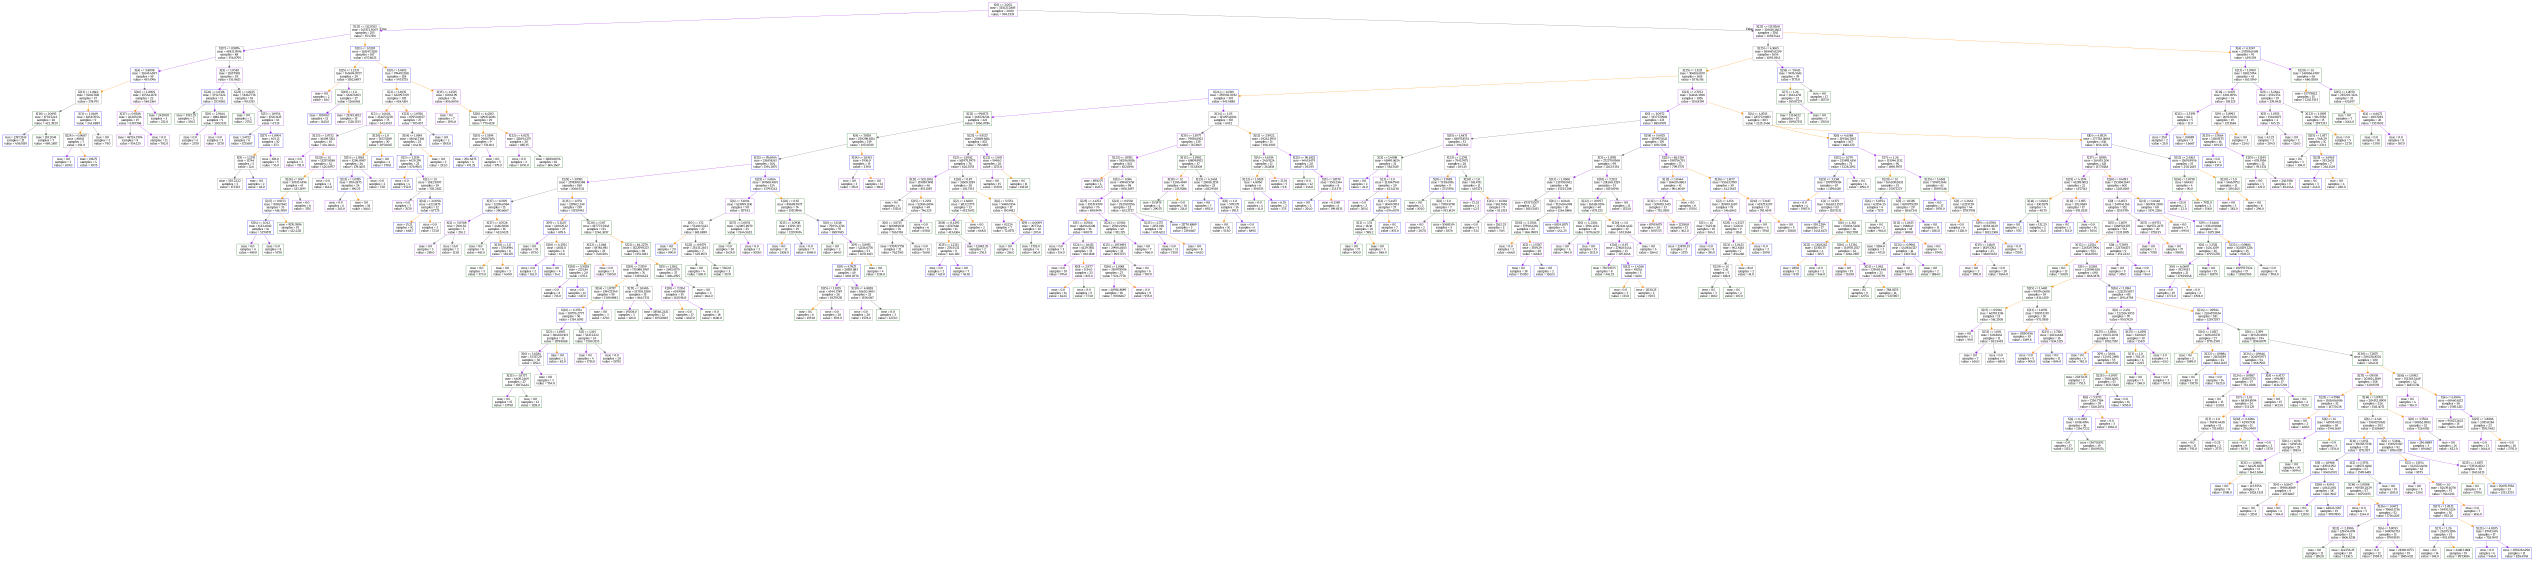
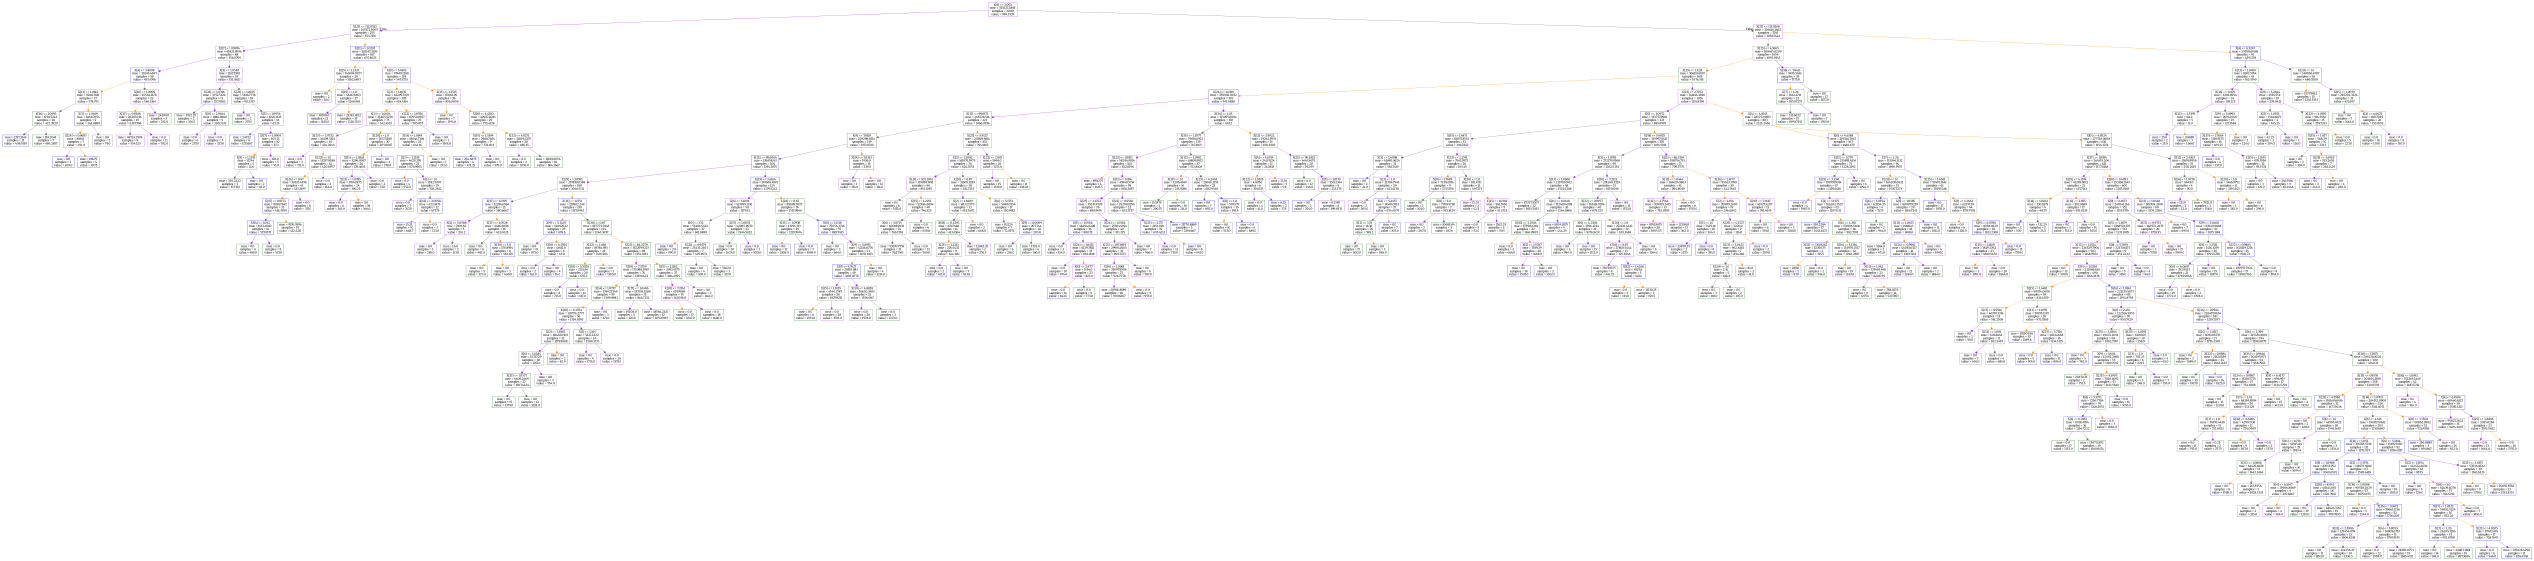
(411, 151) -> none
